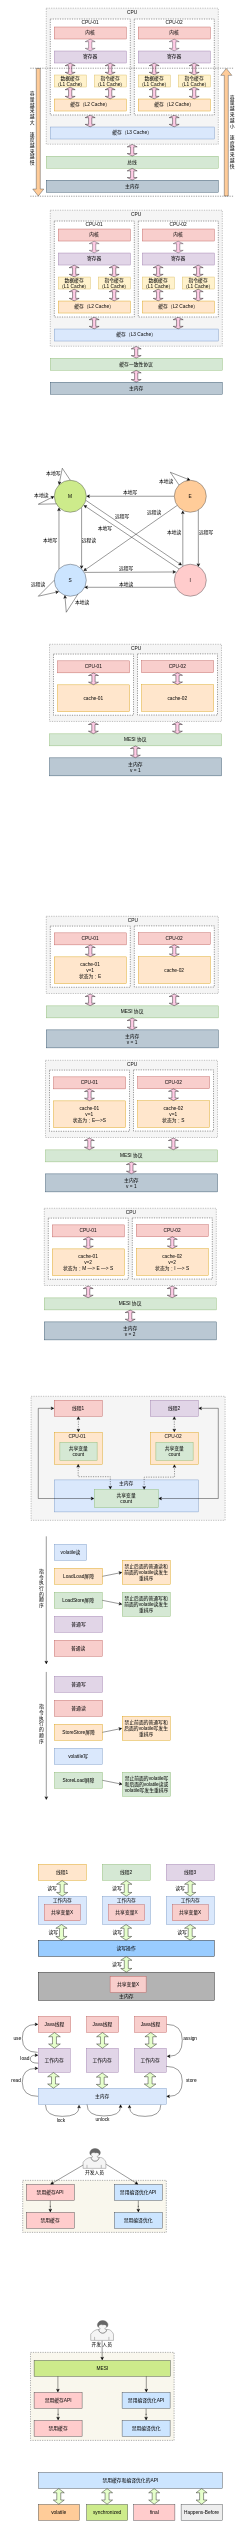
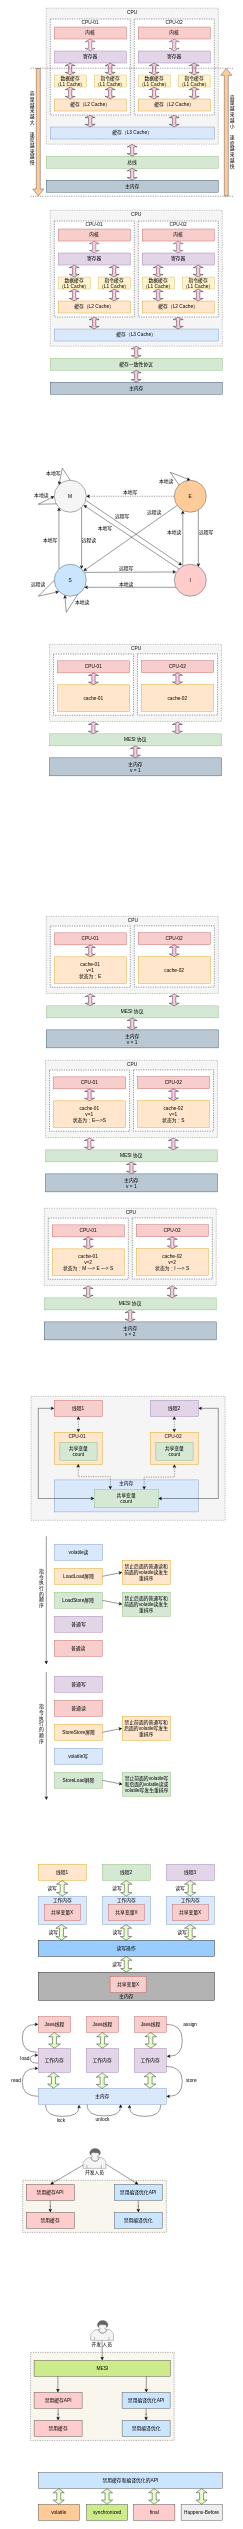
(70, 496) -> (70, 496)
(132, 496) -> (132, 496)
(70, 1552) -> (78, 1552)
(17, 2038) -> none
(190, 2038) -> (190, 2024)
